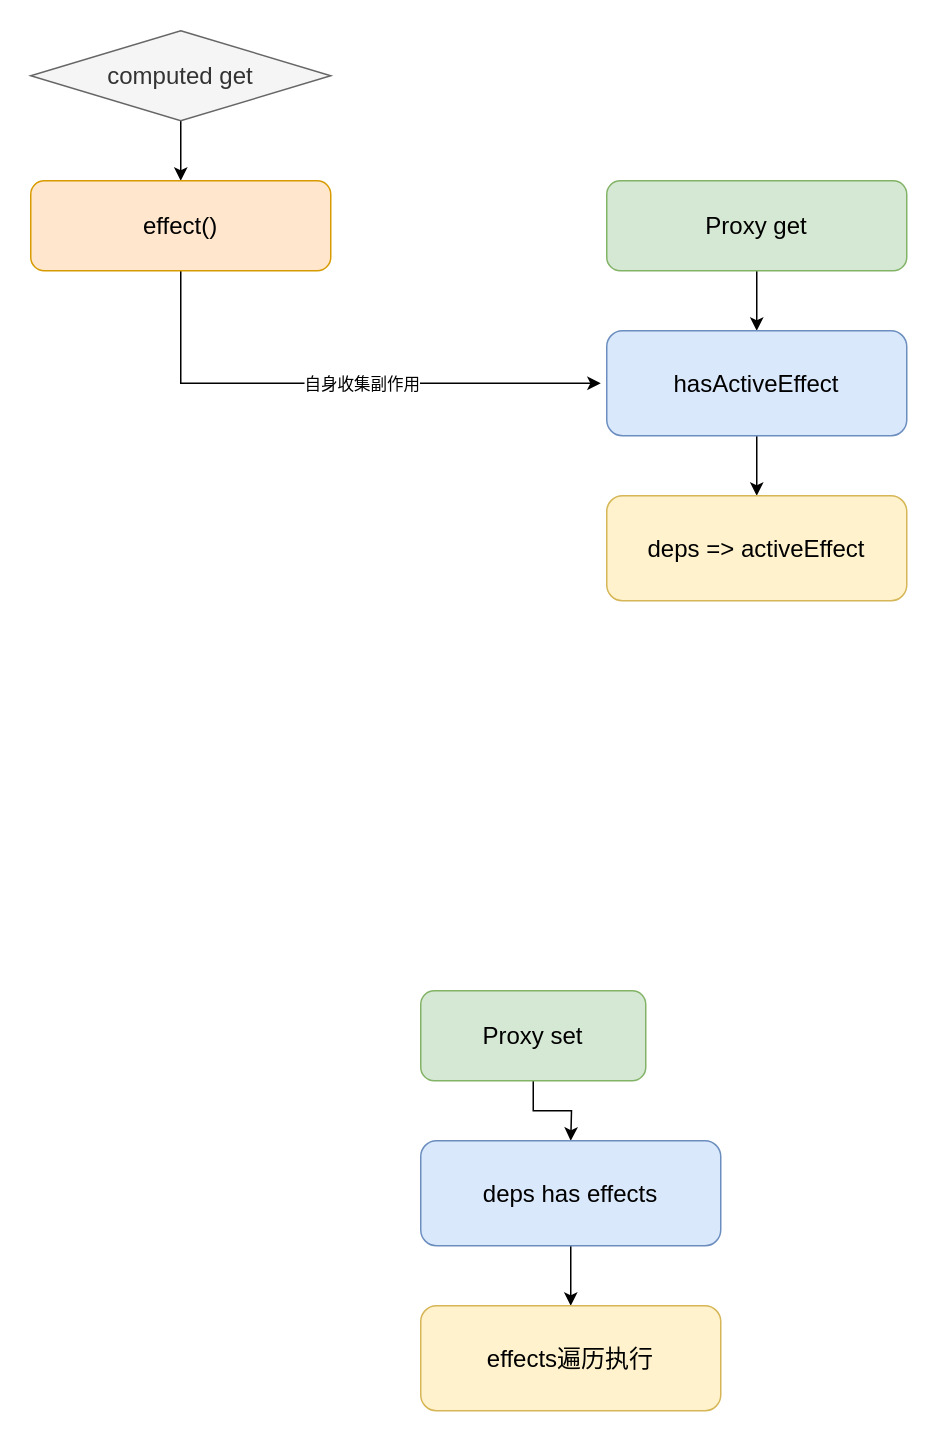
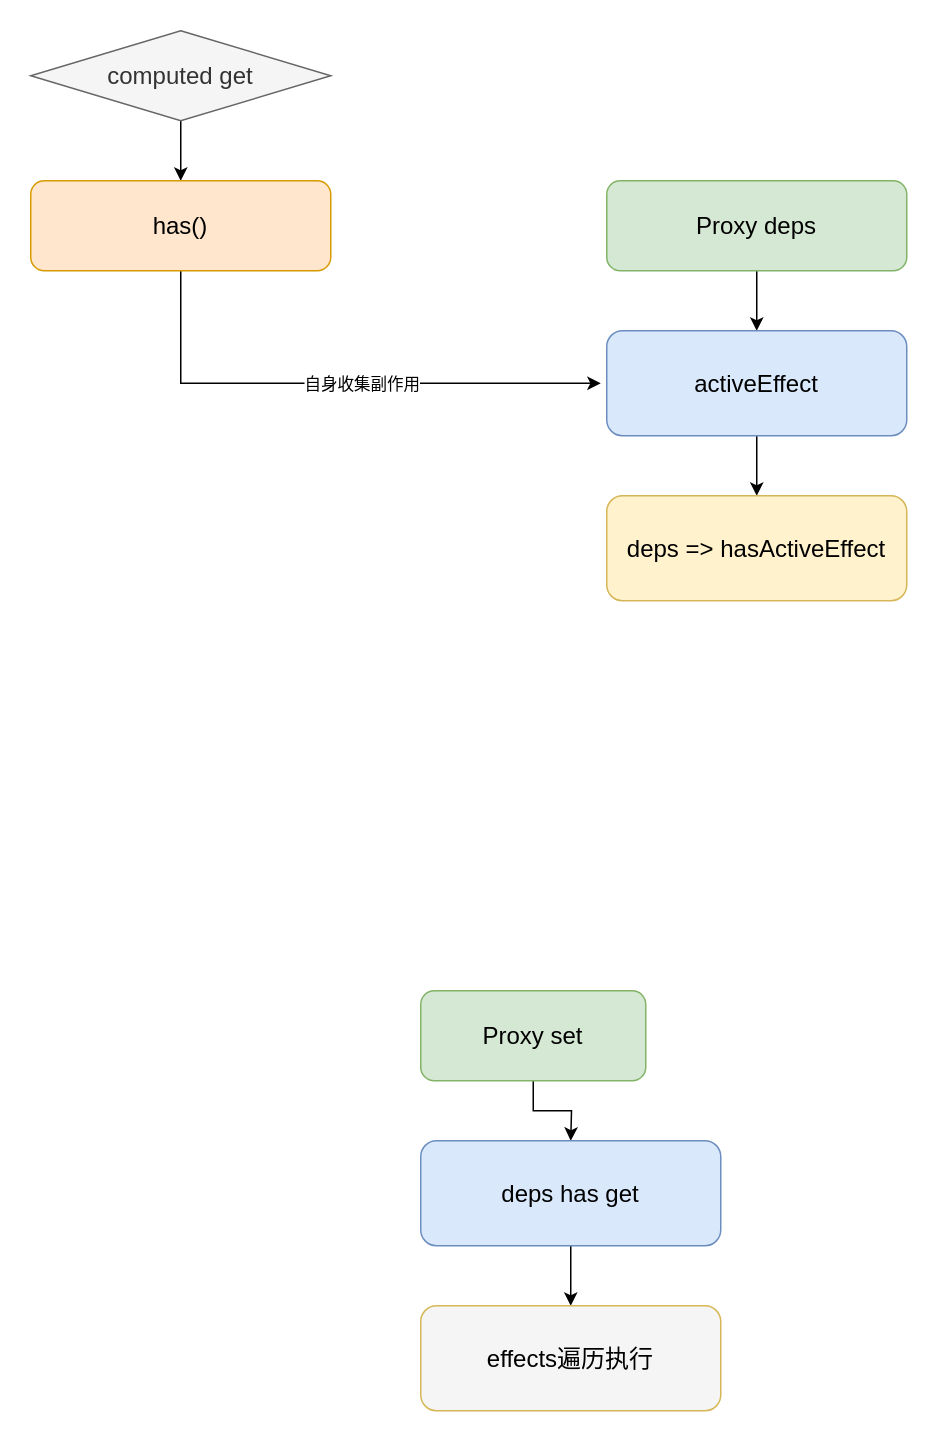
(181, 226) -> (181, 226)
(757, 226) -> (757, 226)
(757, 383) -> (757, 383)
(757, 548) -> (757, 548)
(571, 1193) -> (571, 1193)
(571, 1358) -> (571, 1358)
